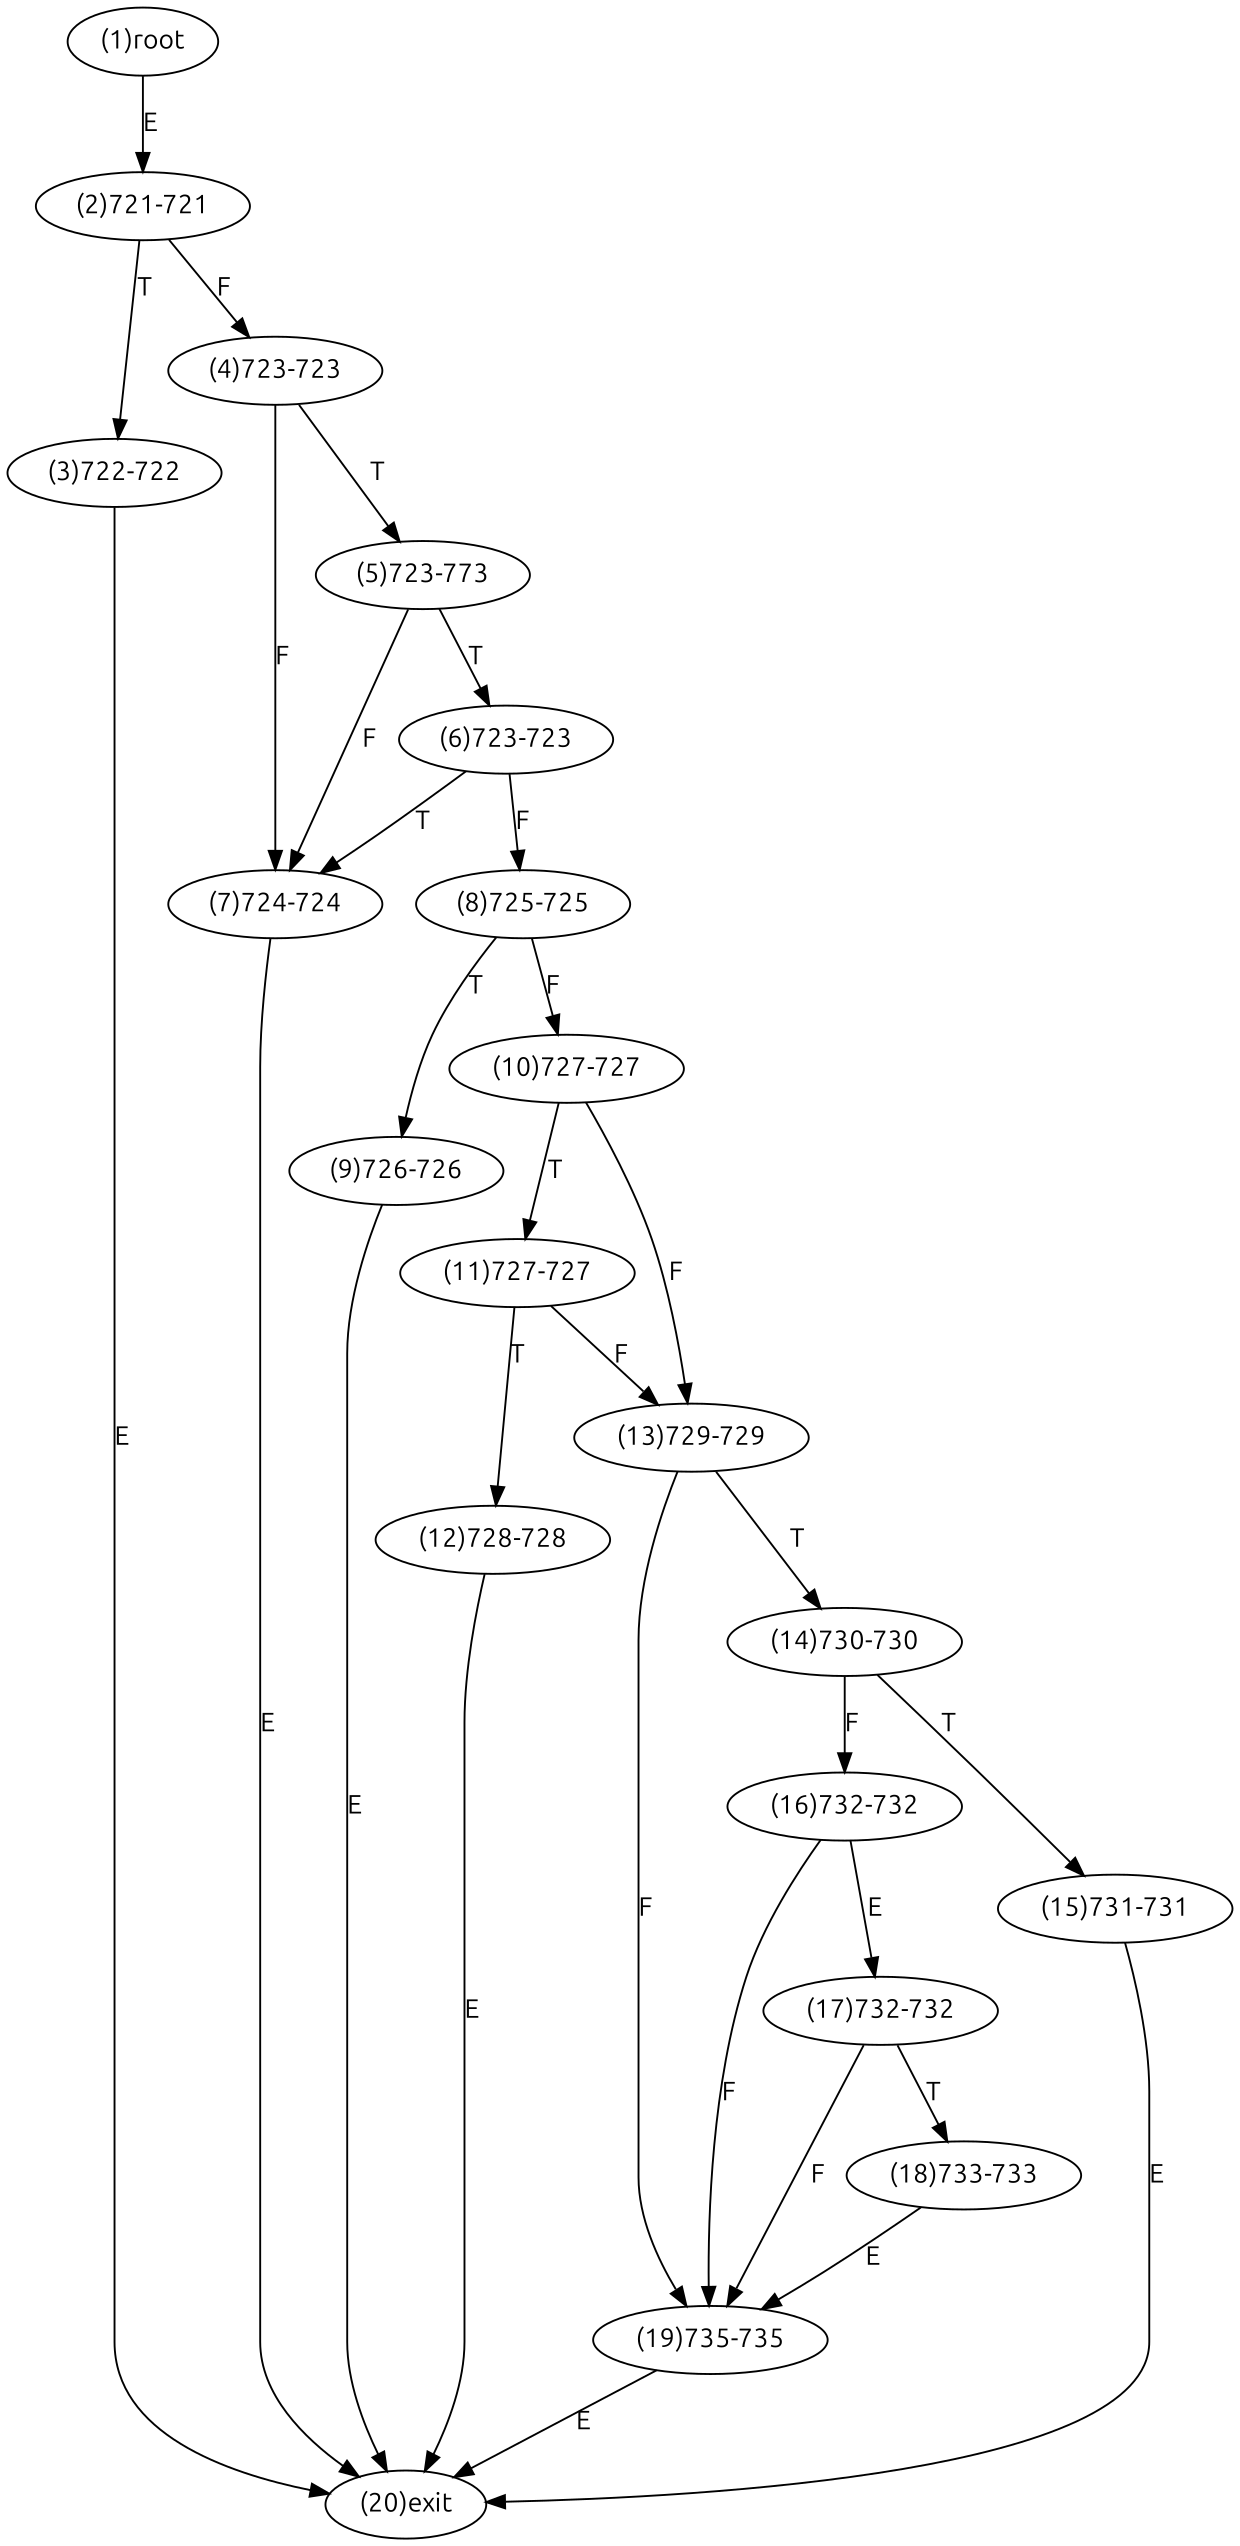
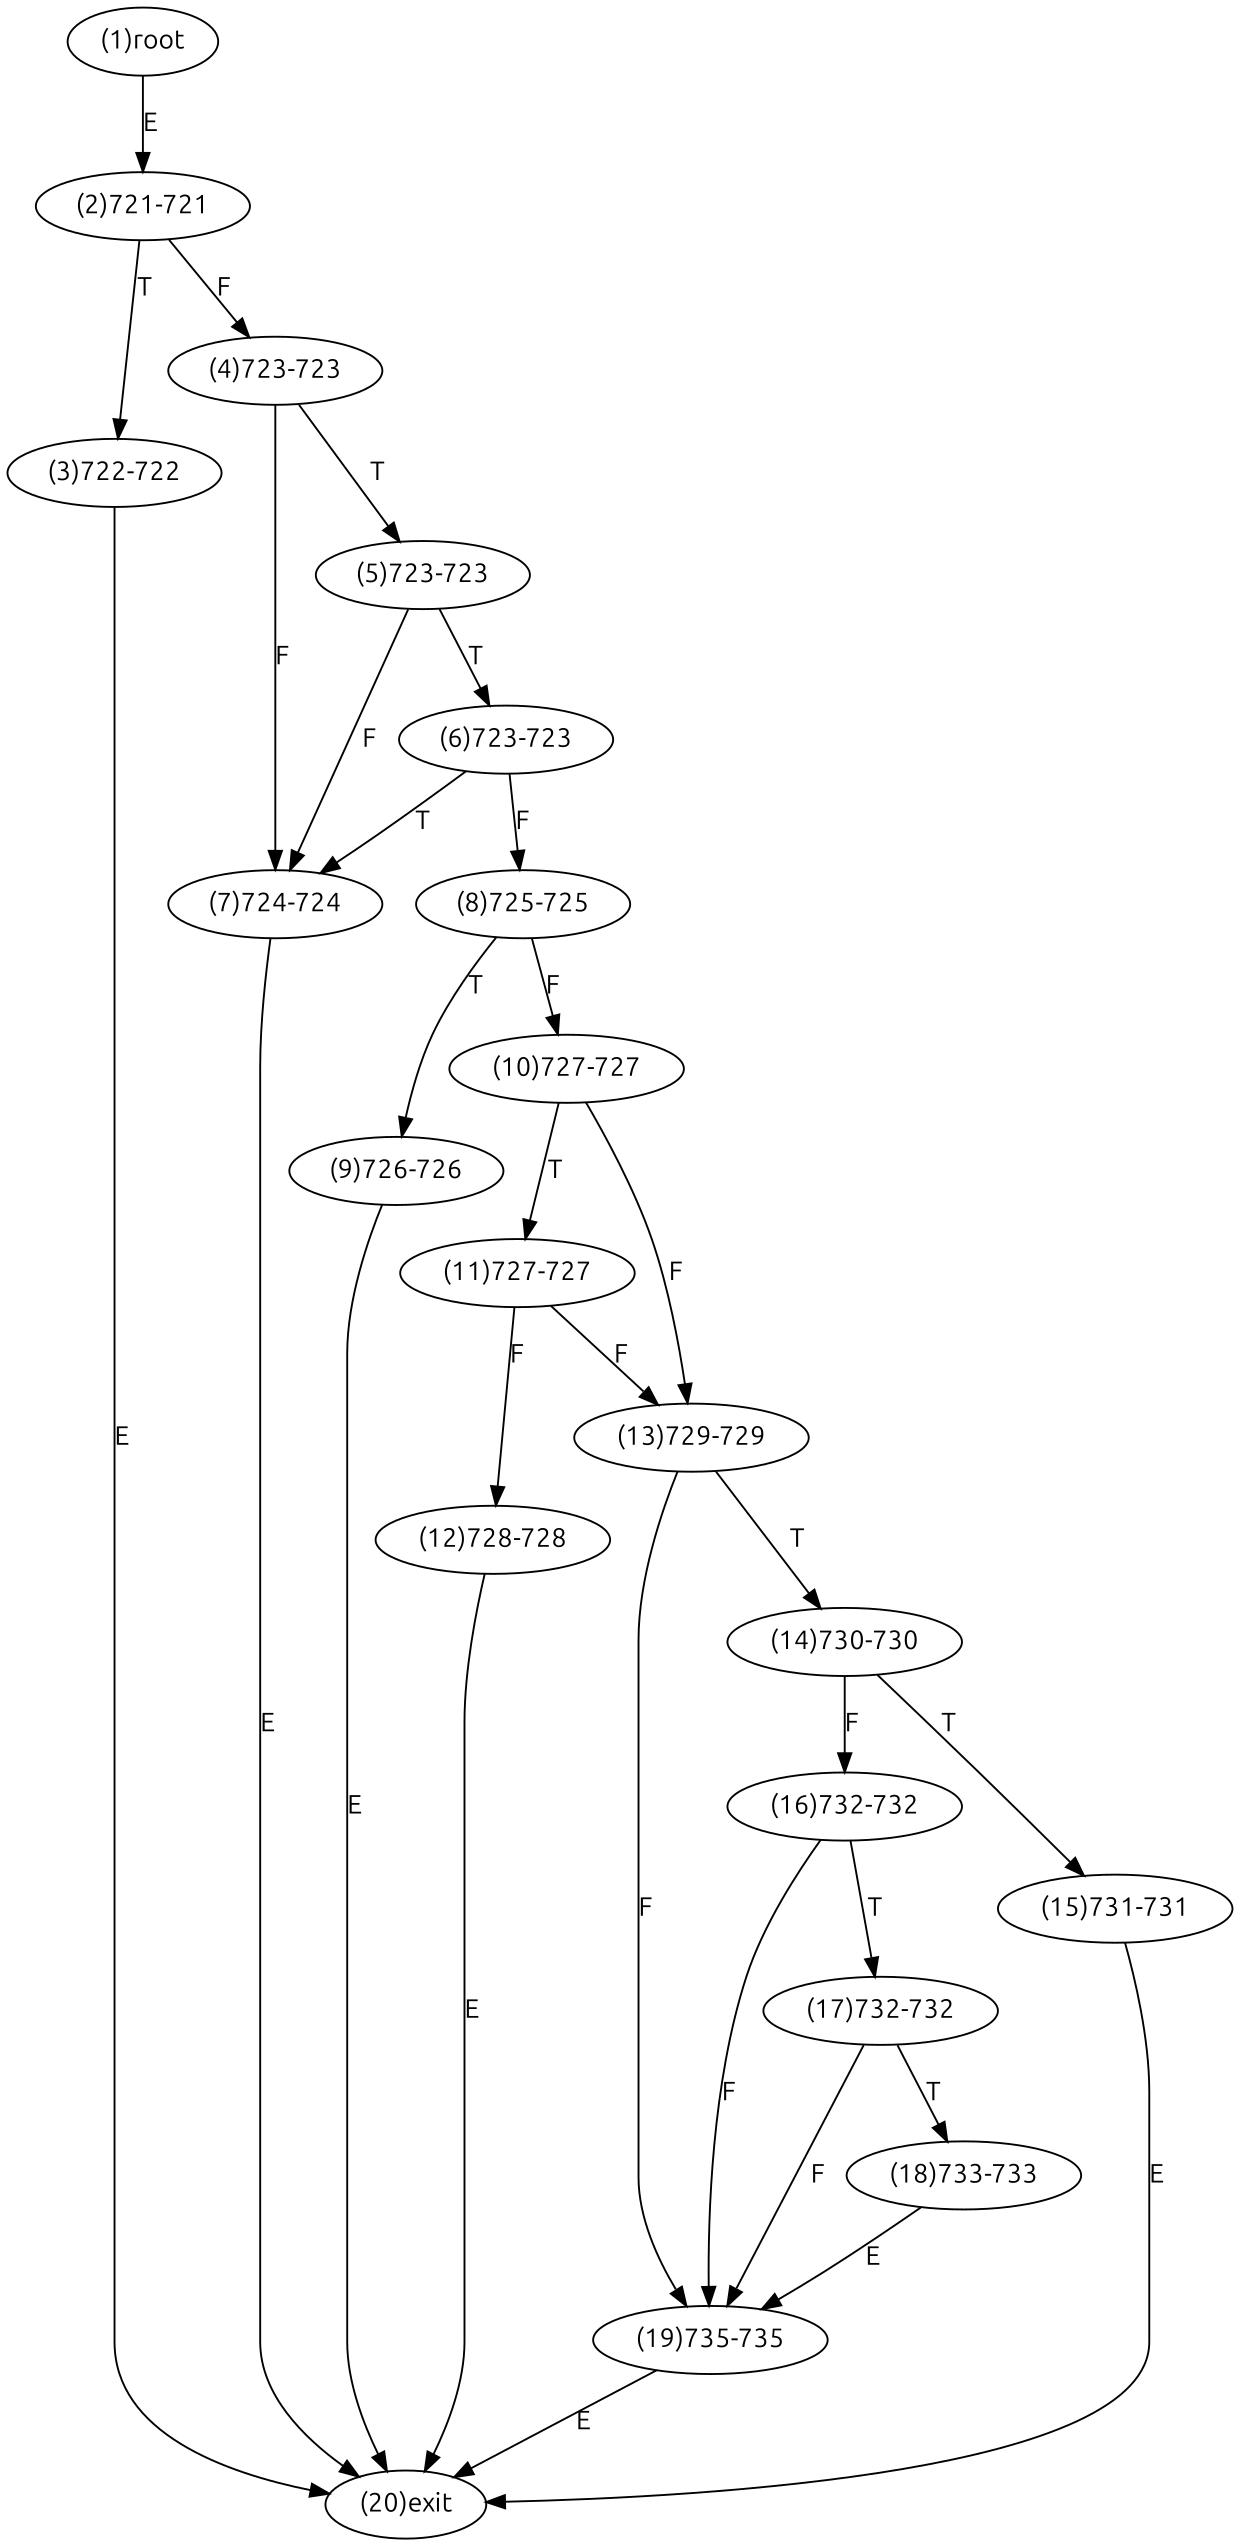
(423, 575) -> (423, 575)
(517, 1355) -> (517, 1355)
(875, 1909) -> (875, 1909)
